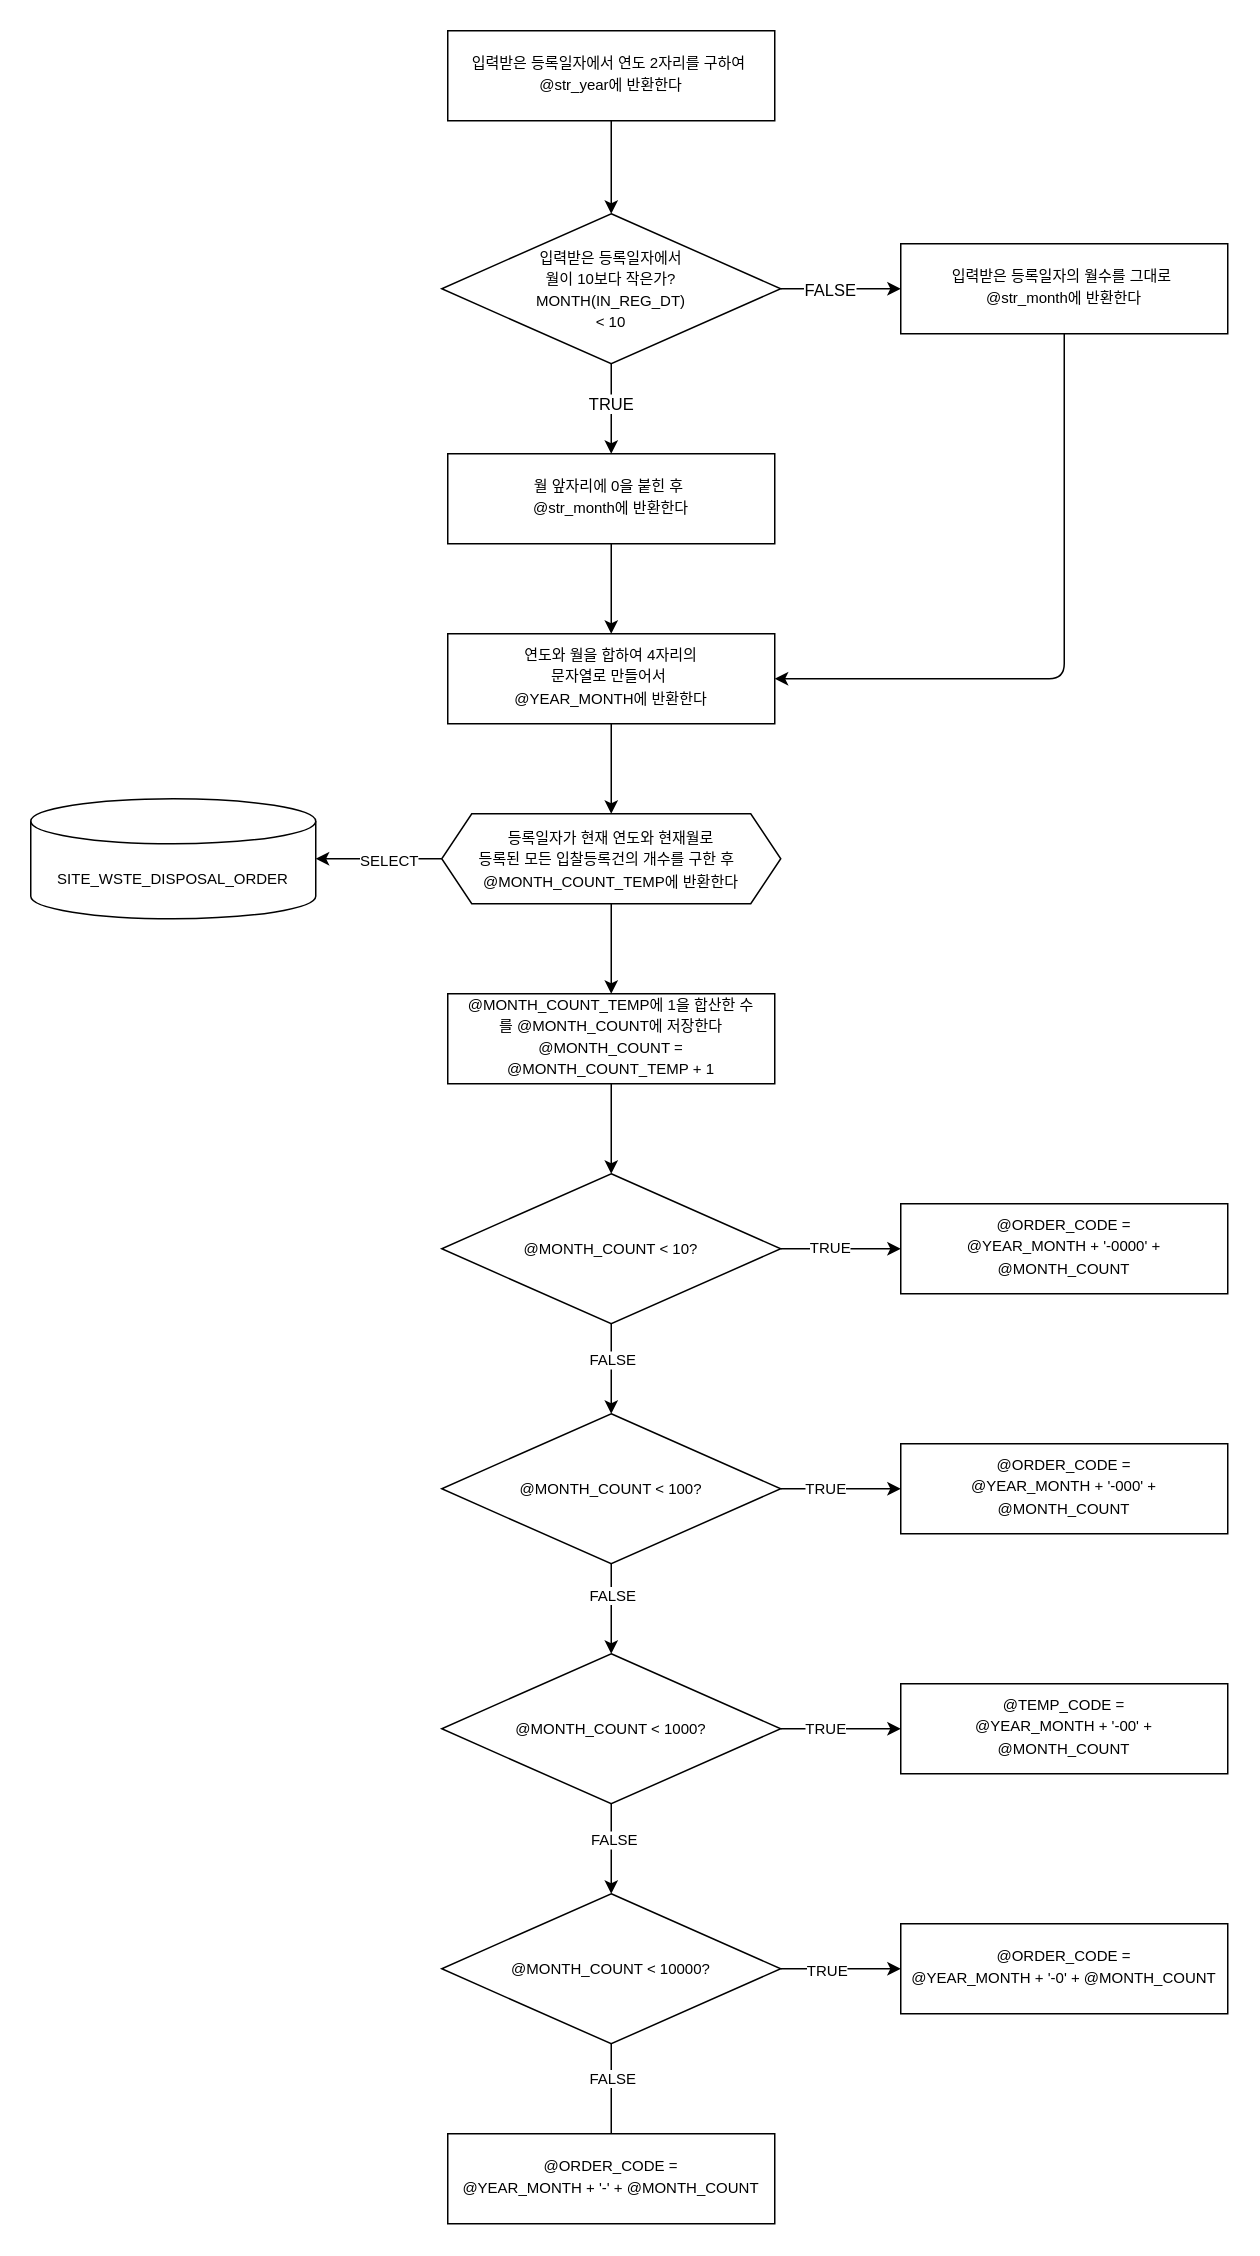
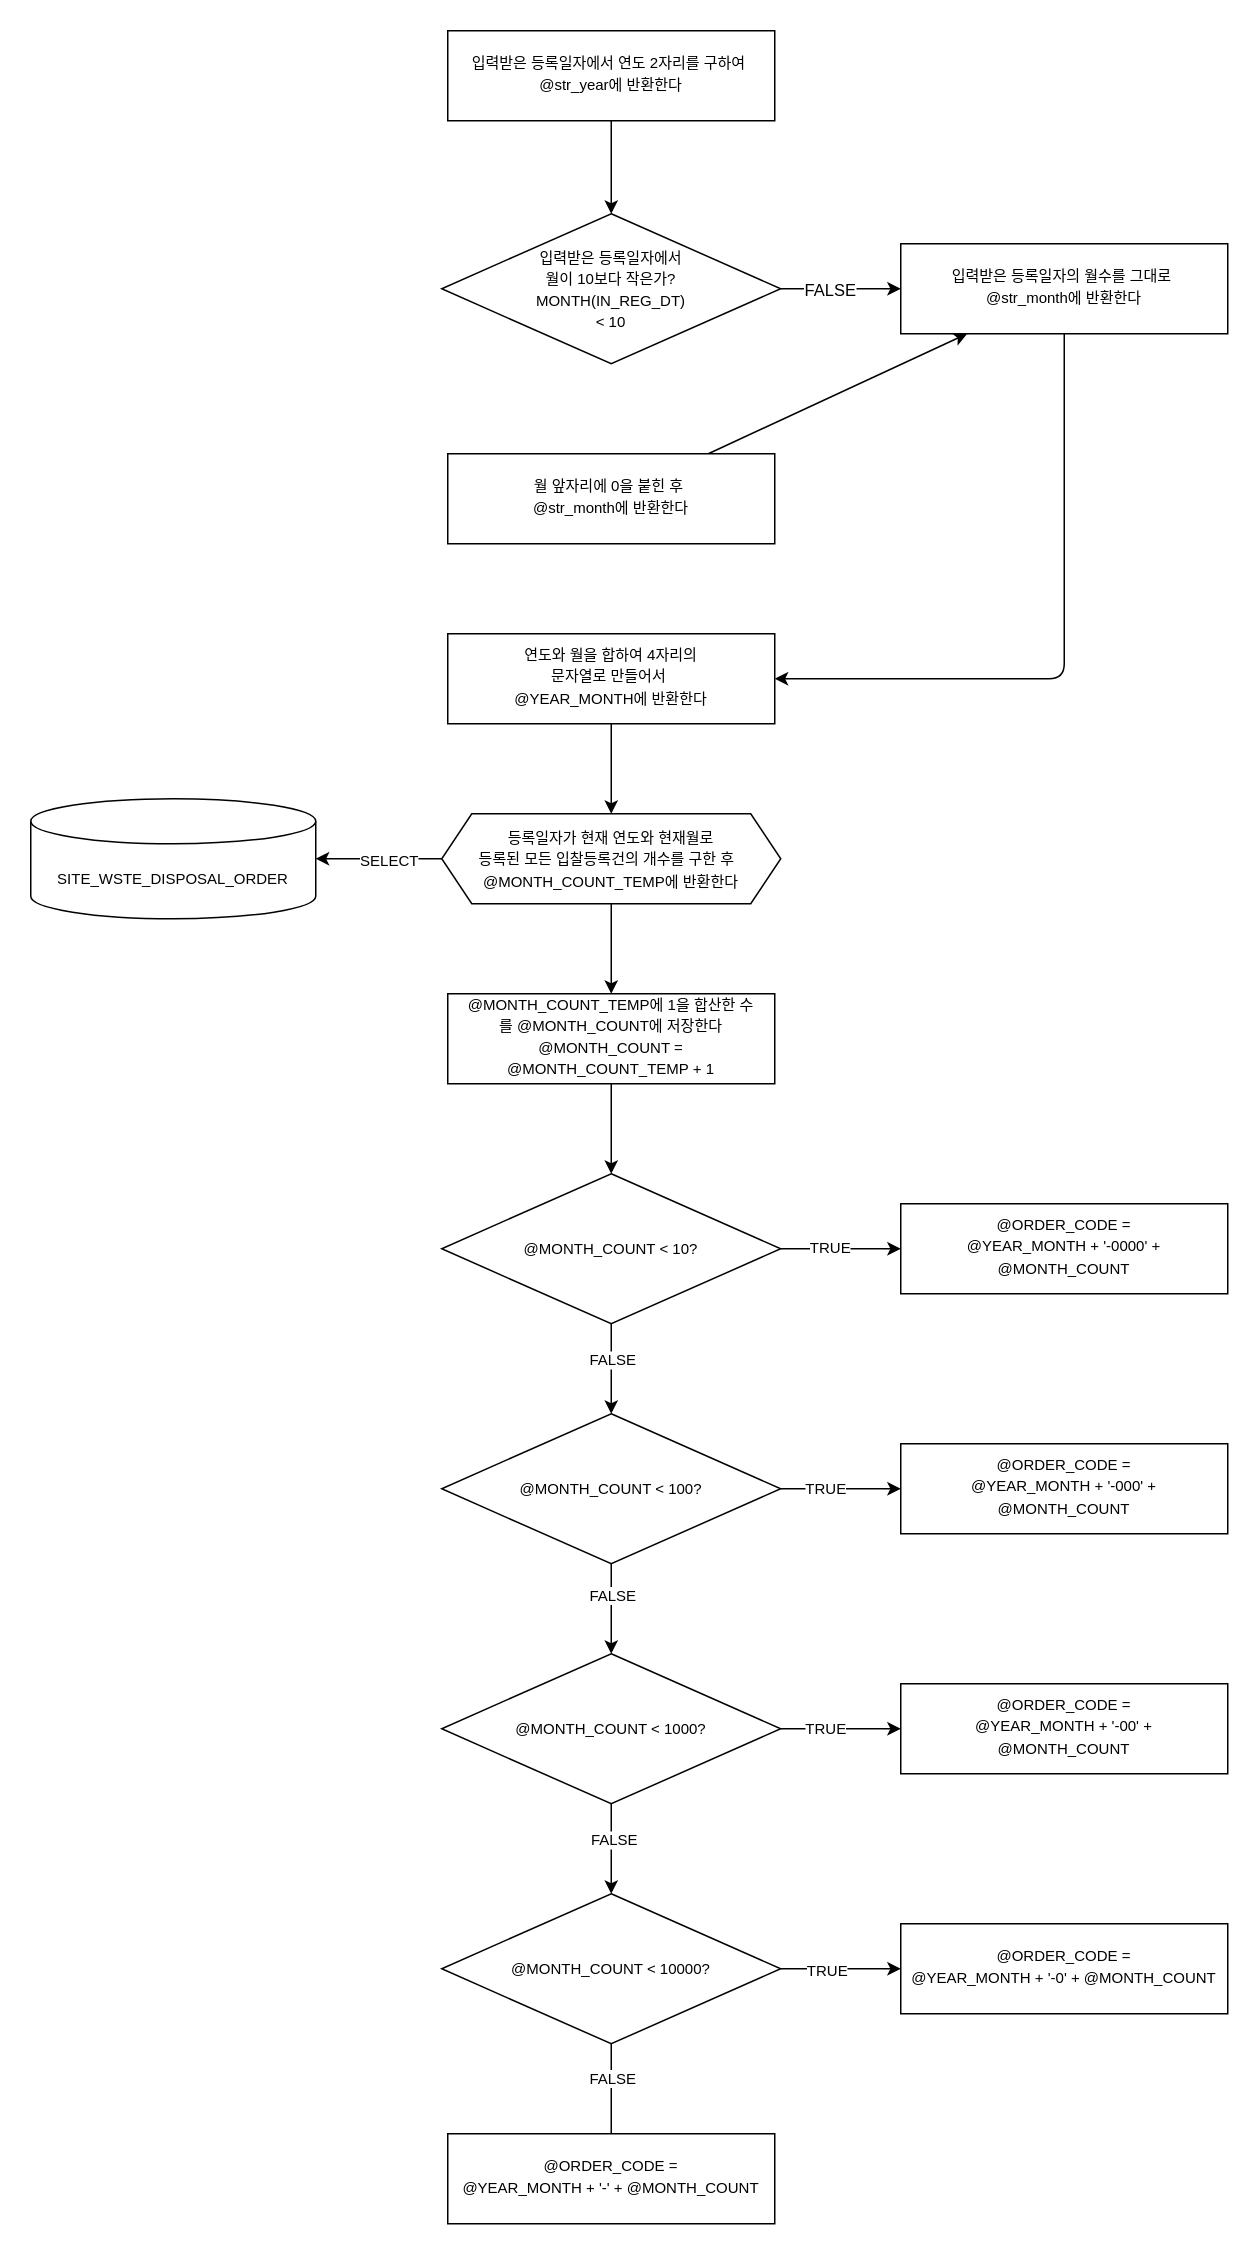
(611, 404) -> none
(611, 584) -> (833, 396)
(1064, 1726) -> (1064, 1726)
